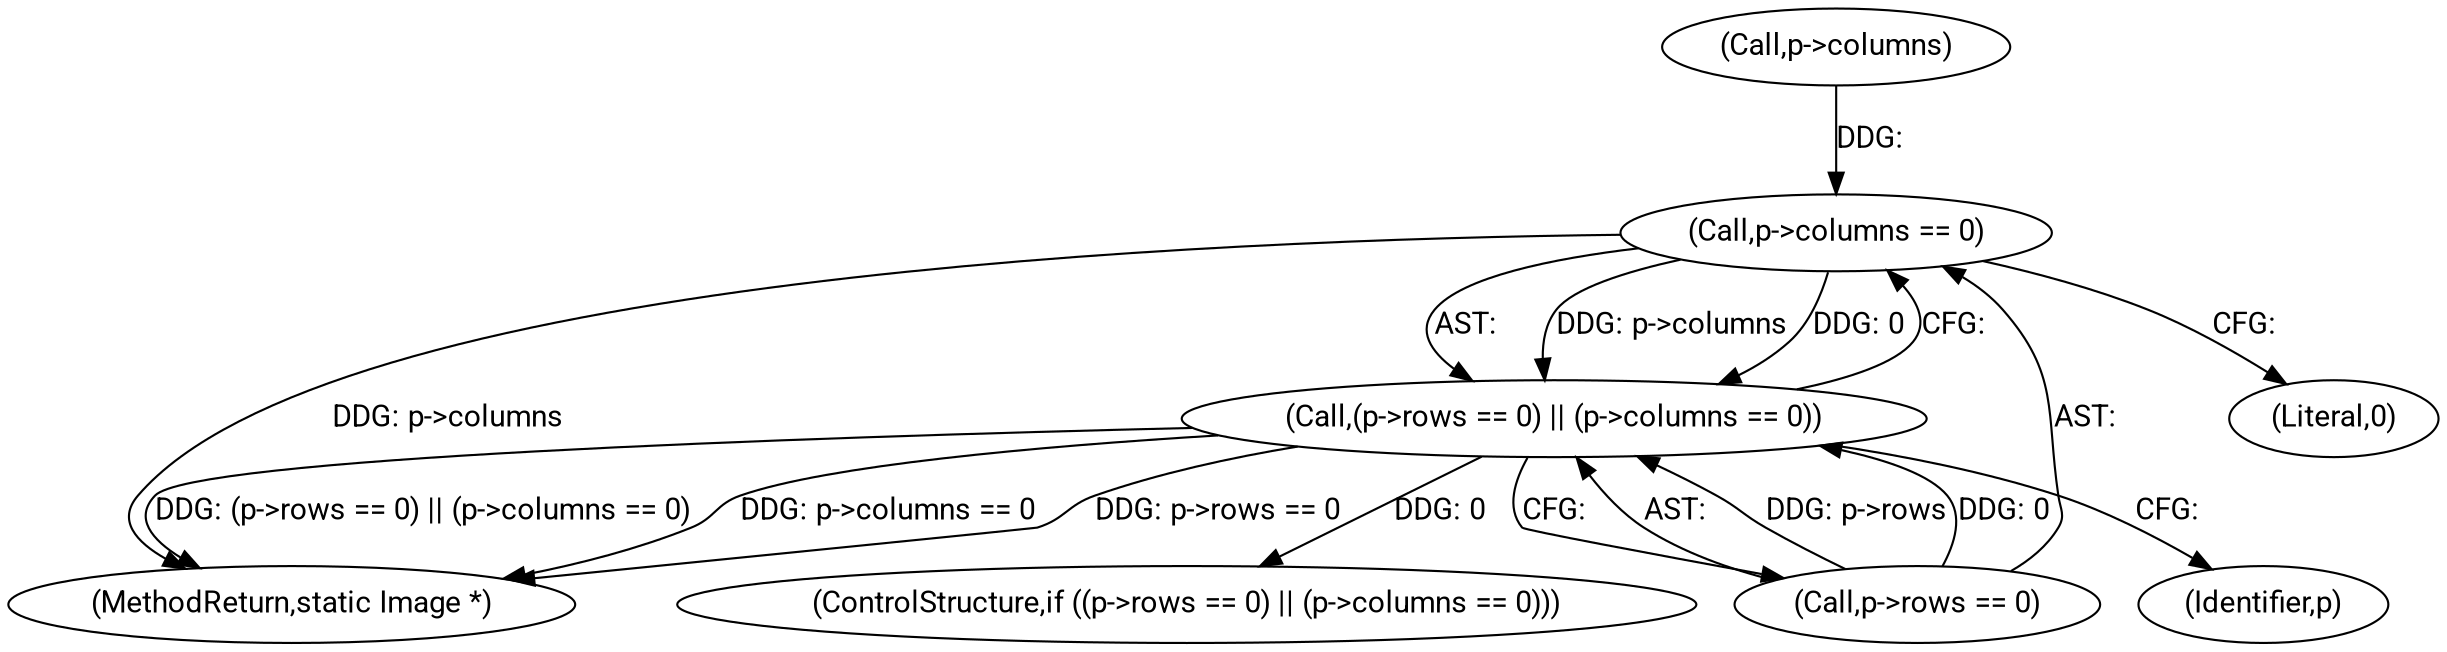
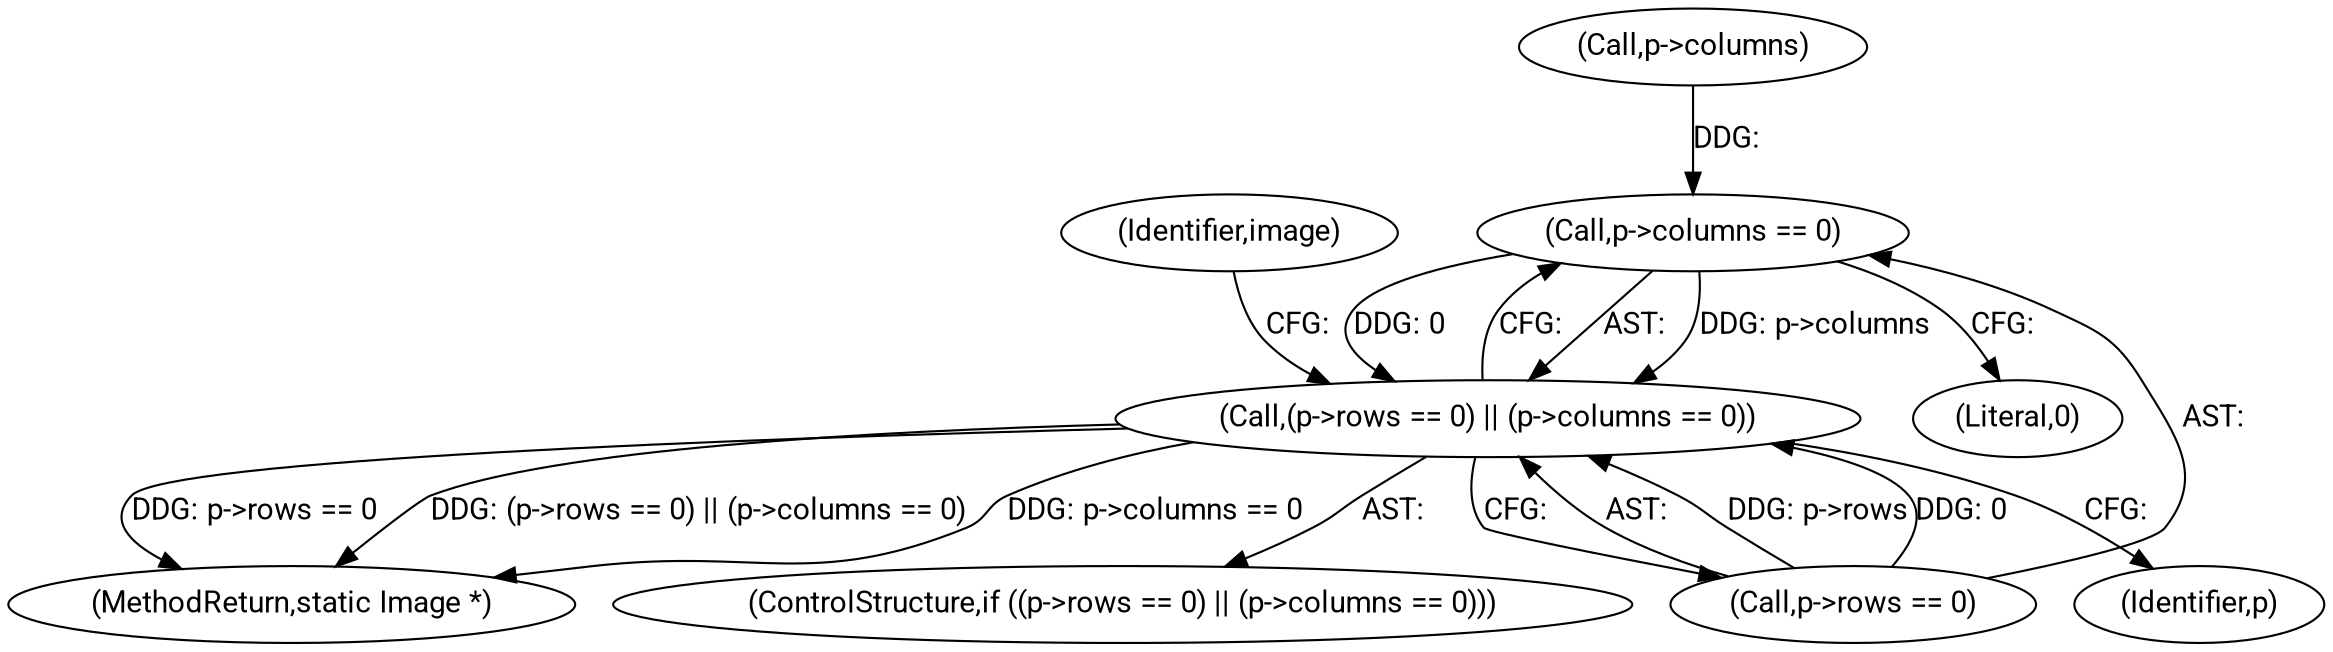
none -> (1230, 233)
(818, 282) -> none
(1440, 512) -> (1398, 512)
